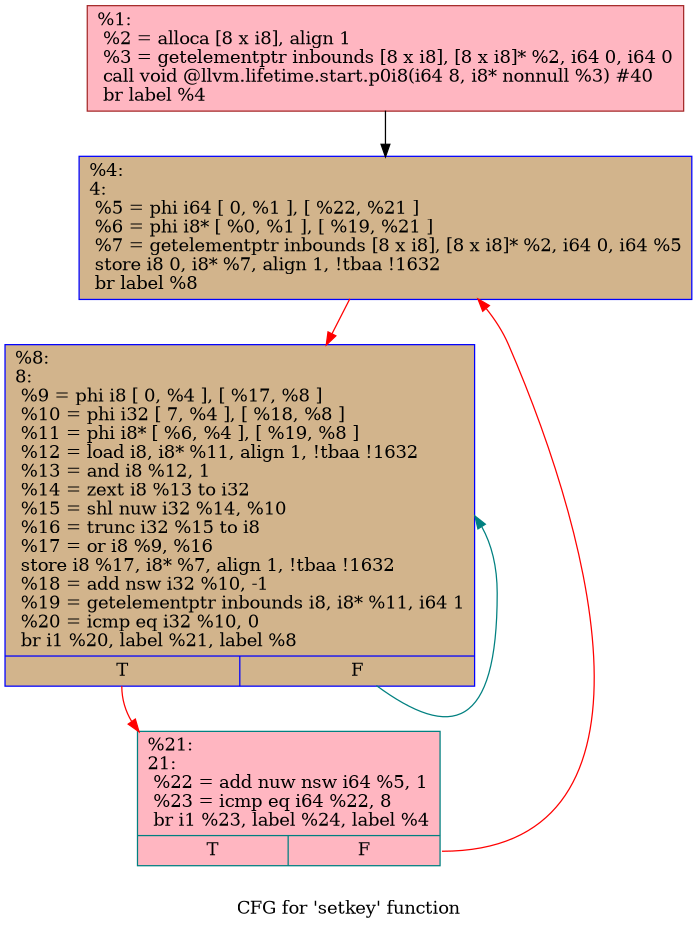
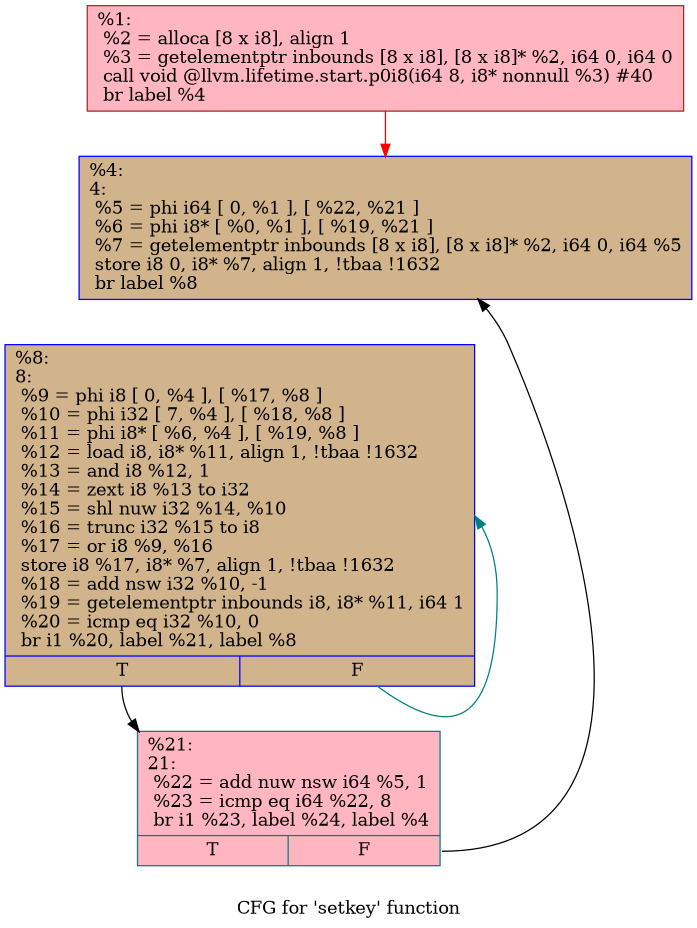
(385, 127) -> (385, 127)
(341, 316) -> none
(589, 615) -> (589, 615)
(124, 704) -> (124, 704)
